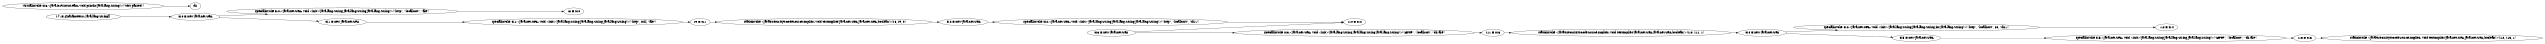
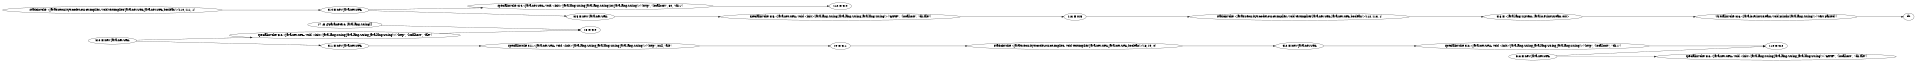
(145, 17) -> (480, 28)
none -> (1533, 17)
(1493, 33) -> none
